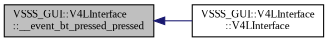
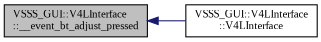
(79, 21) -> (76, 21)
